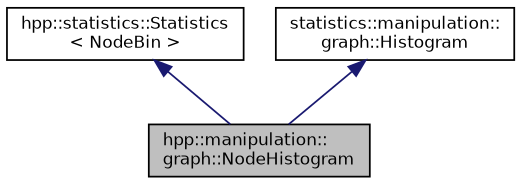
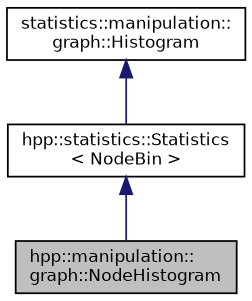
(320, 98) -> (126, 101)
